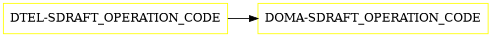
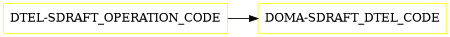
(373, 19) -> (352, 19)
